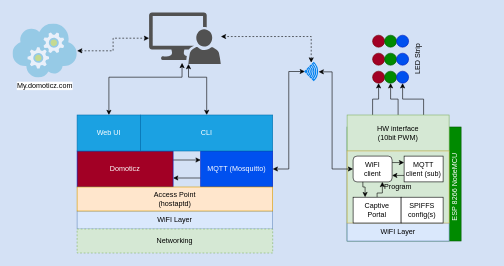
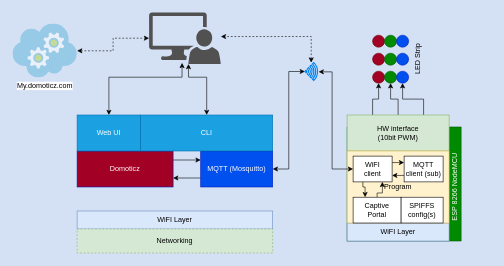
(373, 169) -> (373, 169)
(398, 187) -> (398, 187)
(175, 199) -> none
